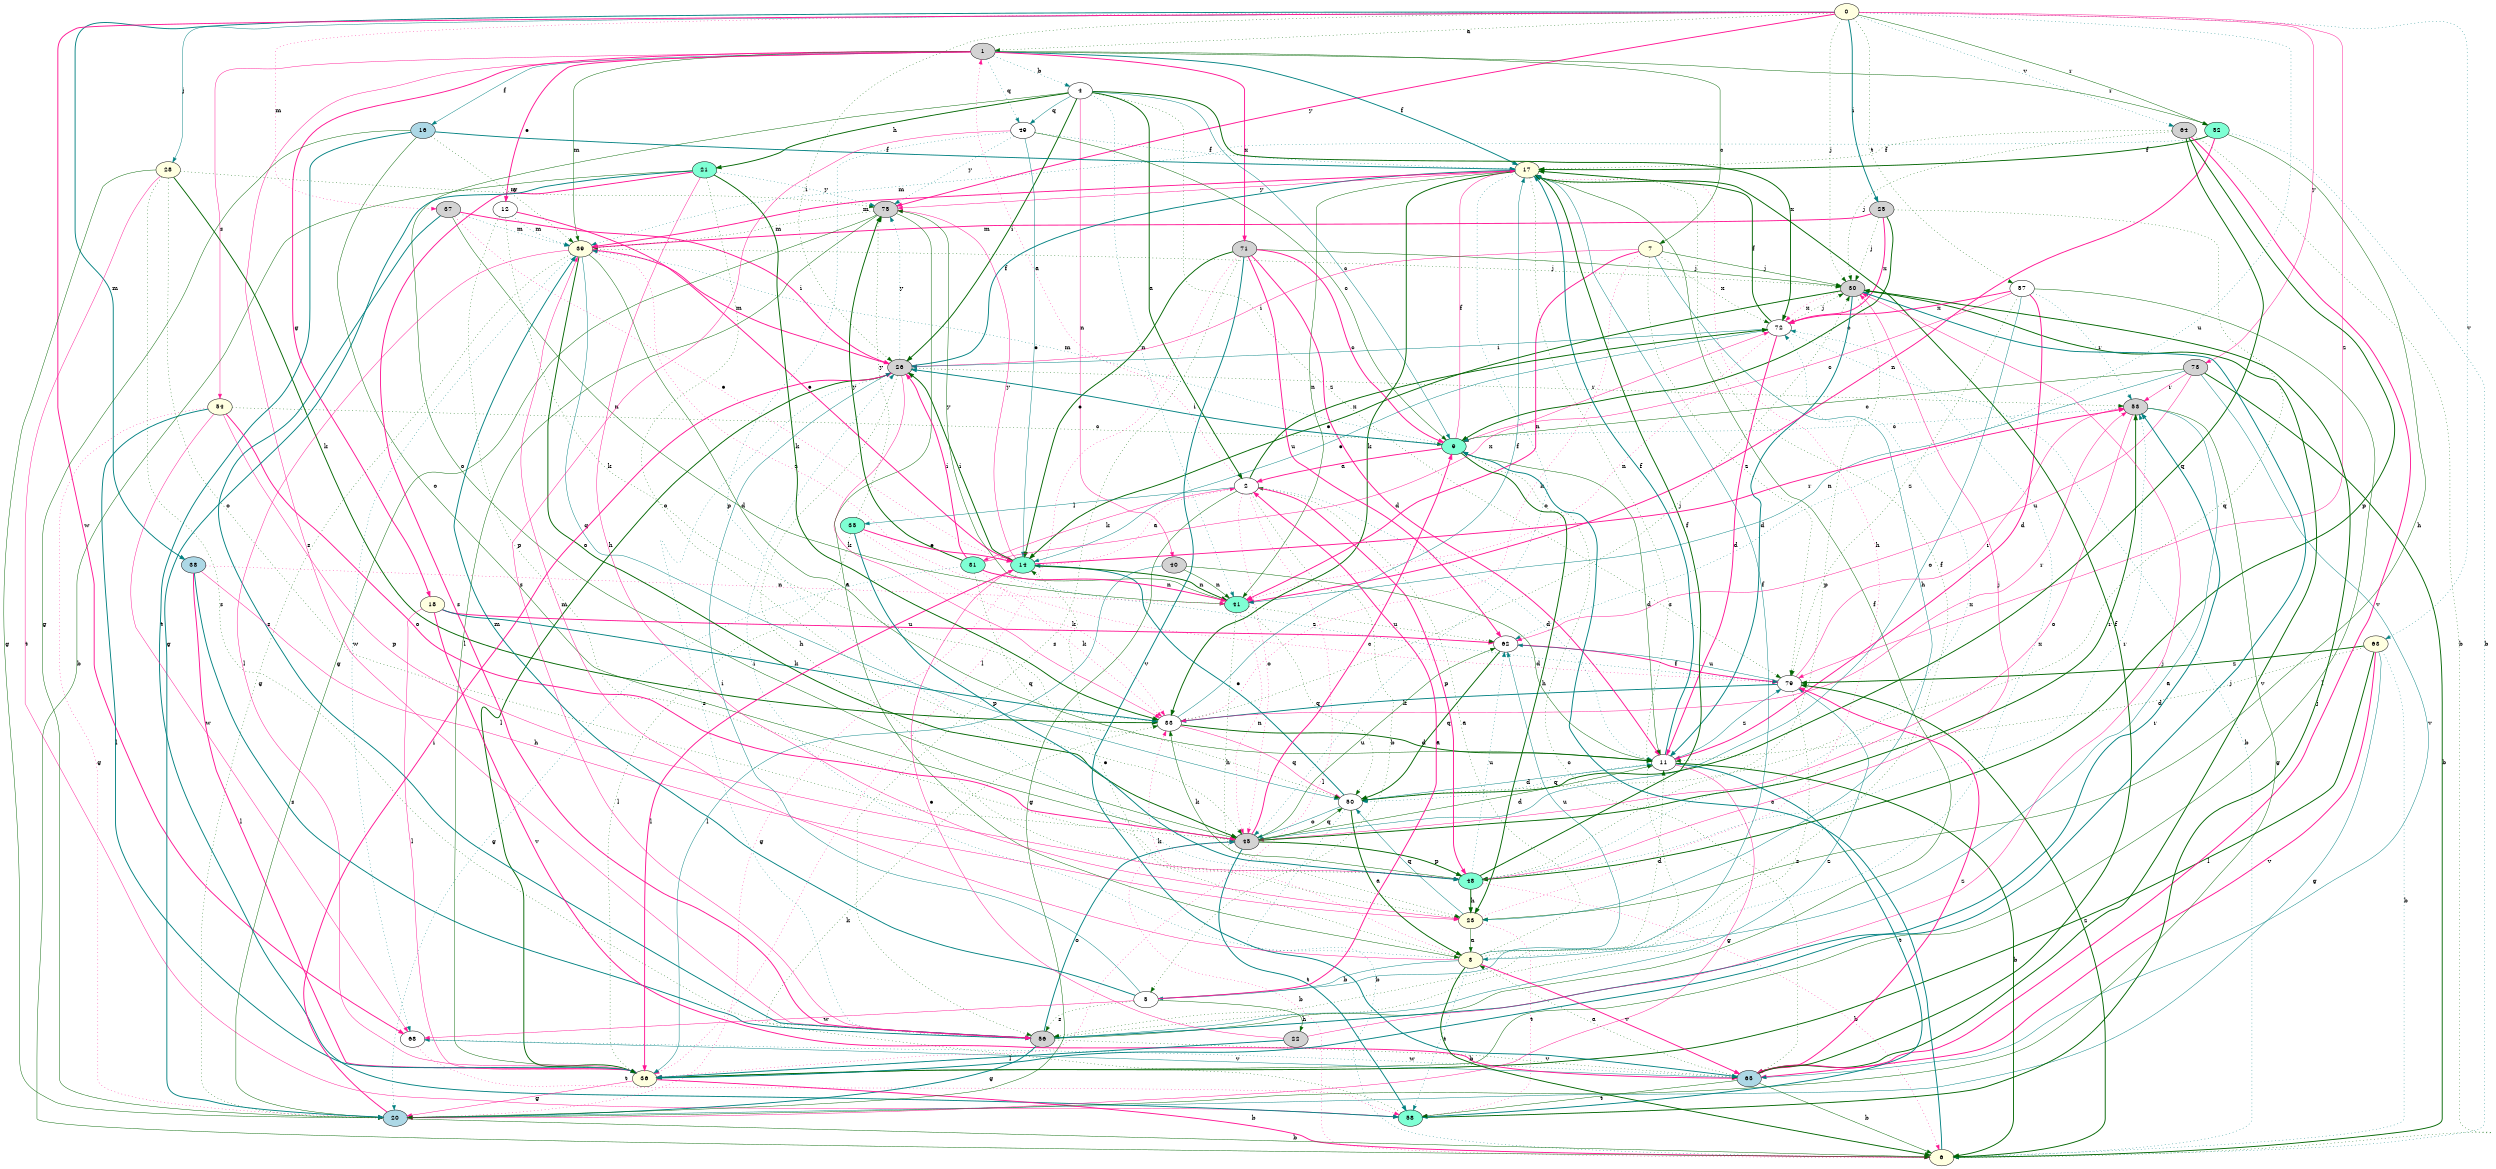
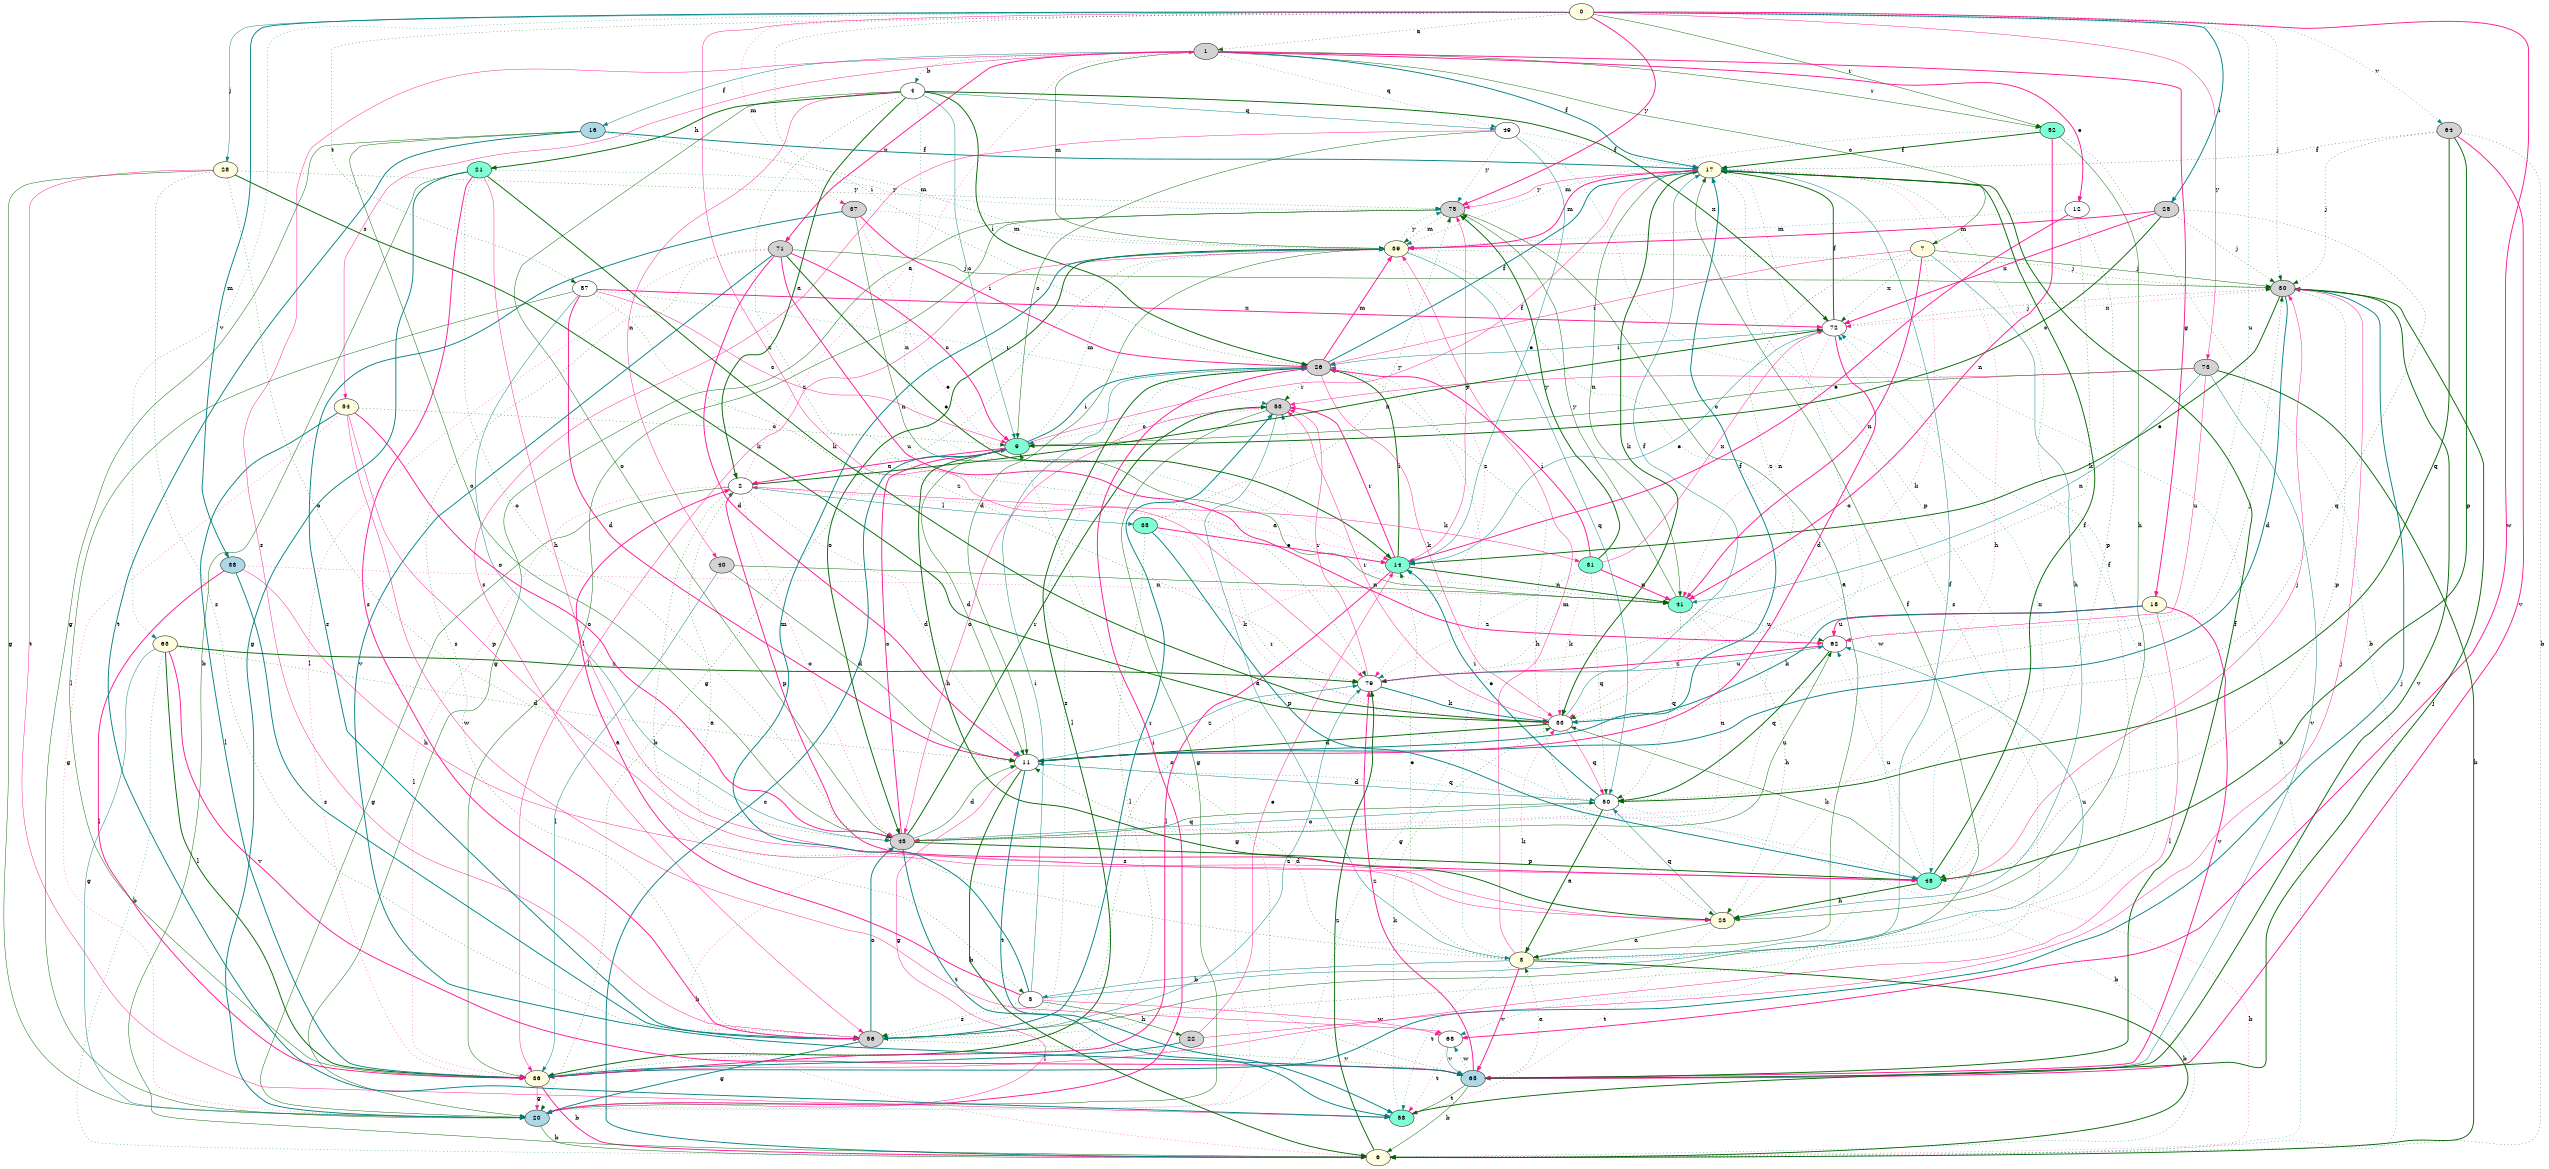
(900, 290) -> (1415, 223)
(1676, 664) -> (1678, 664)
